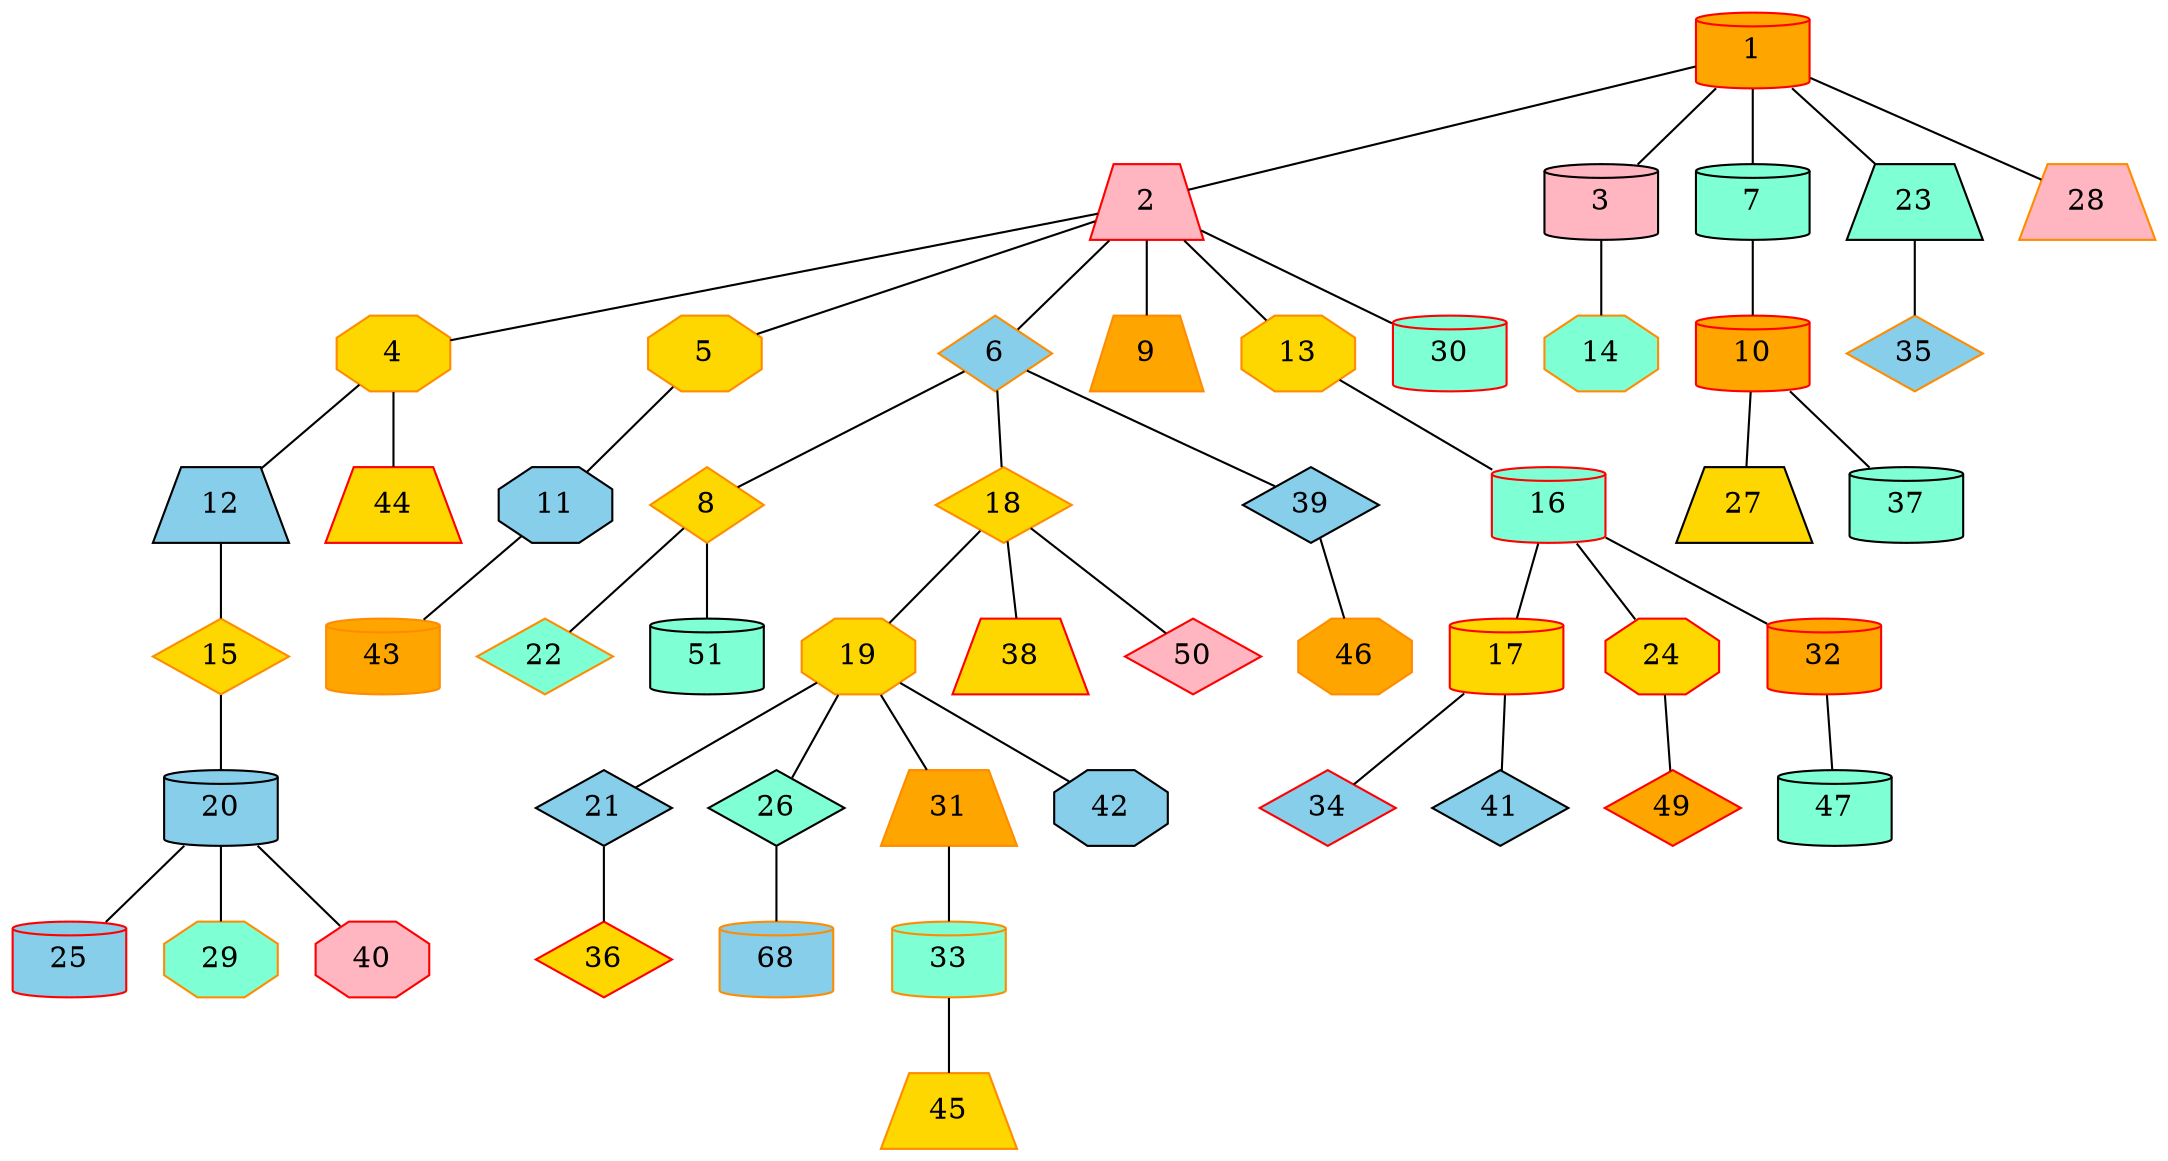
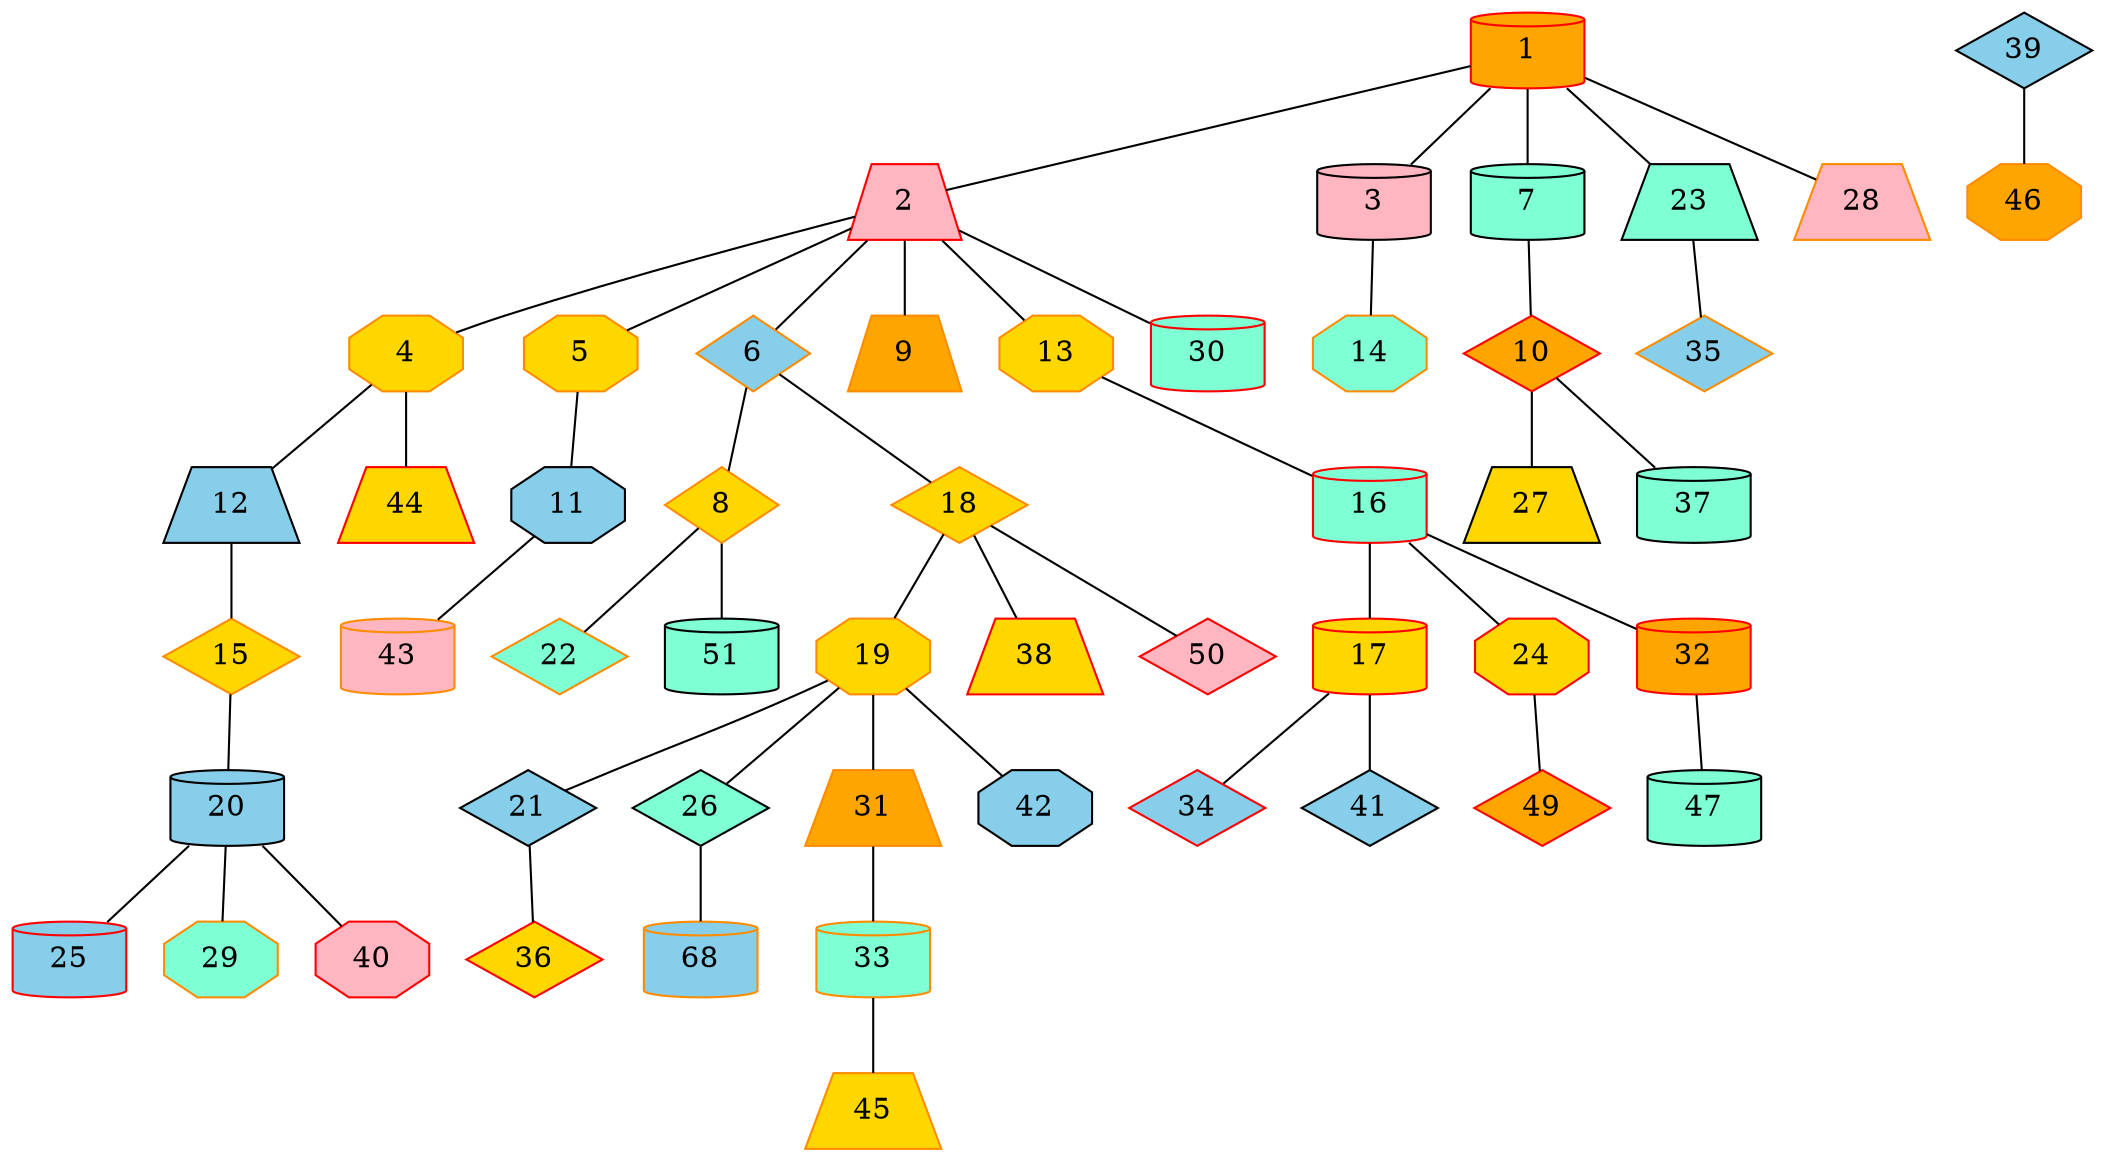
(1753, 354) -> (1532, 354)
(1151, 429) -> none
(383, 656) -> (398, 656)
